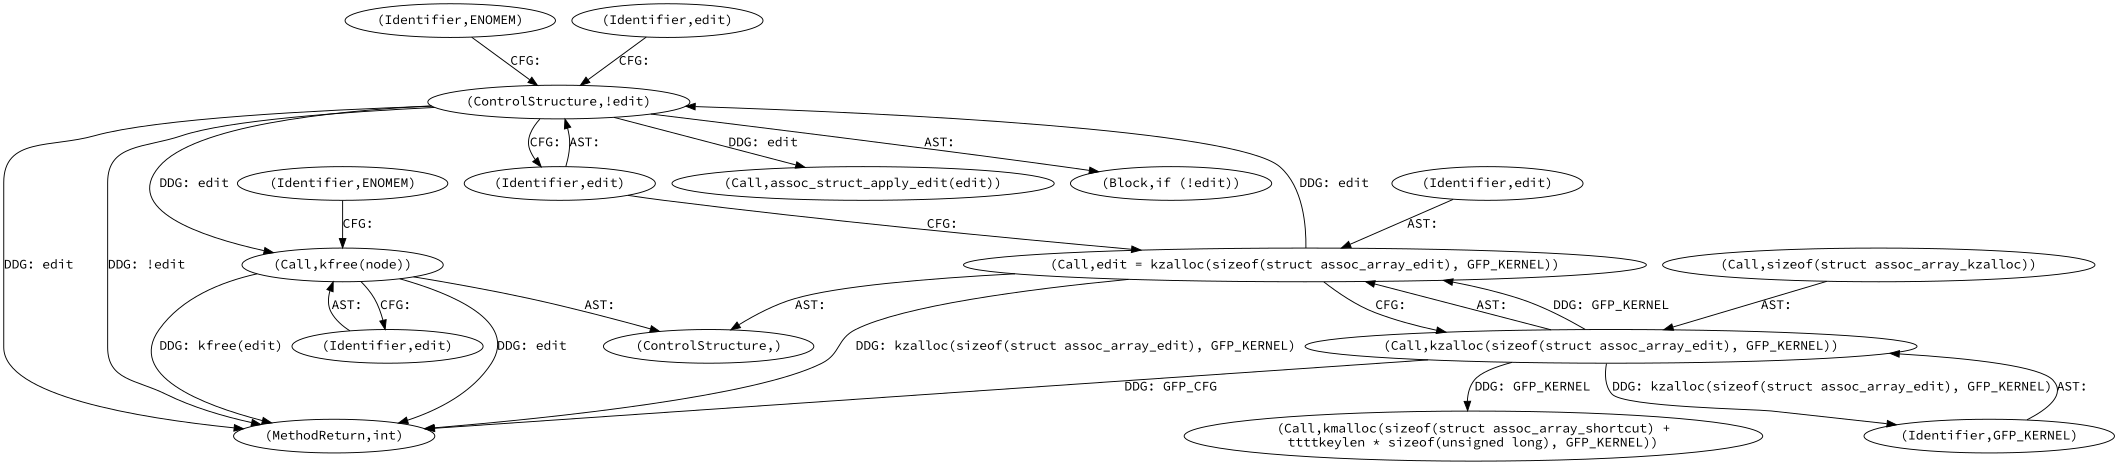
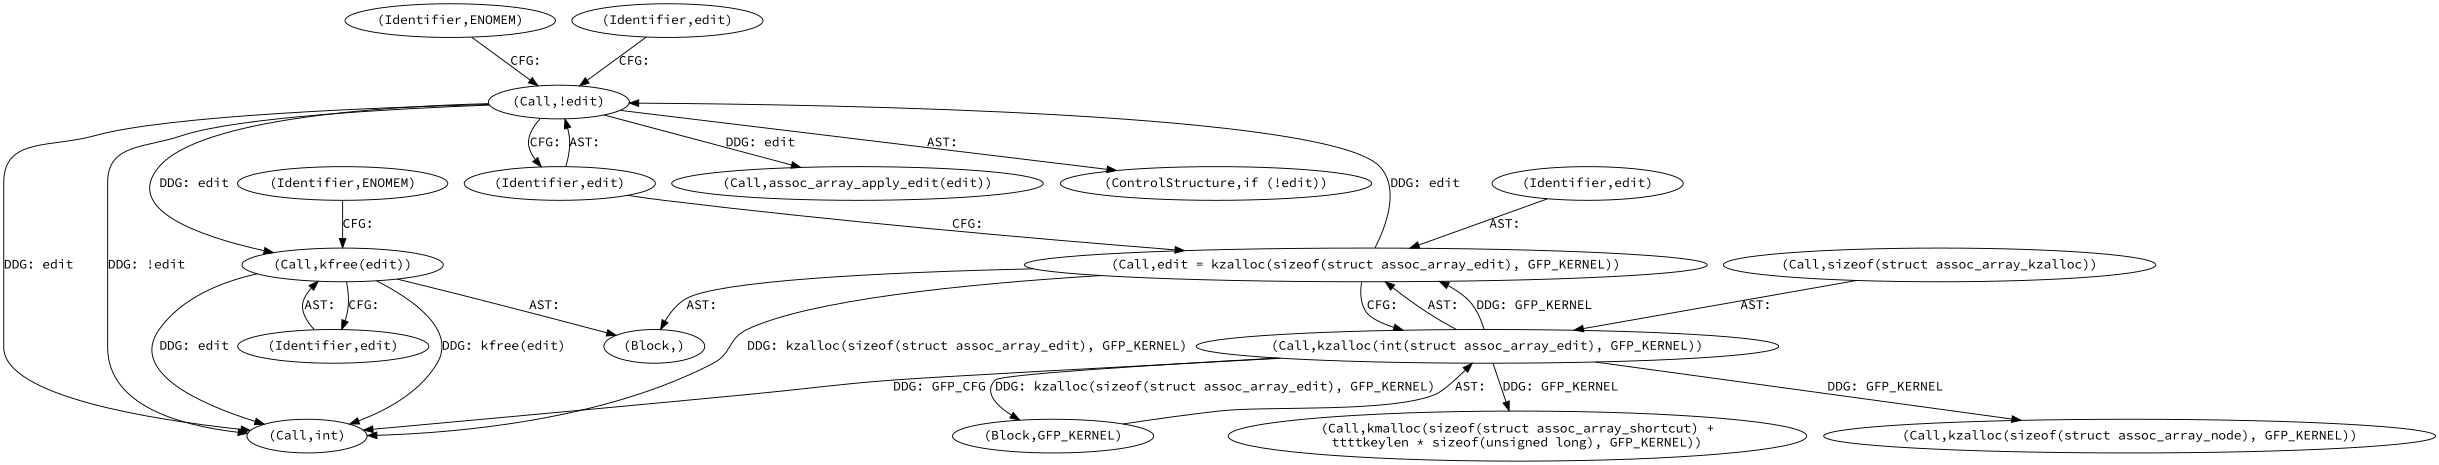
(559, 102) -> (559, 102)
(863, 183) -> (857, 183)
(1171, 183) -> (1216, 183)
(343, 265) -> (343, 265)
(709, 346) -> (654, 346)
(1611, 346) -> (1487, 346)
(334, 436) -> (307, 436)
(1989, 436) -> (1053, 436)
none -> (2130, 436)
